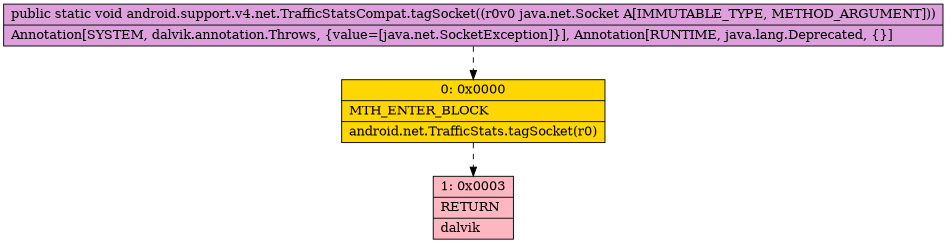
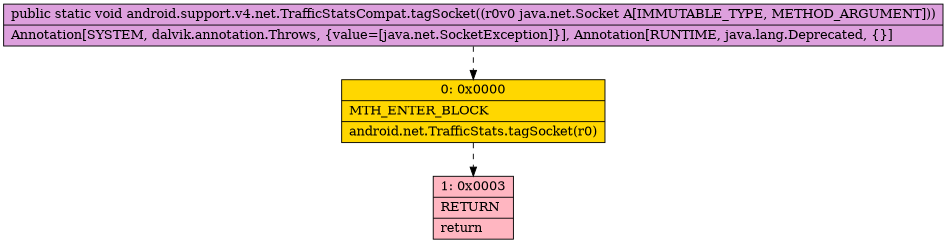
(460, 228) -> (461, 228)
